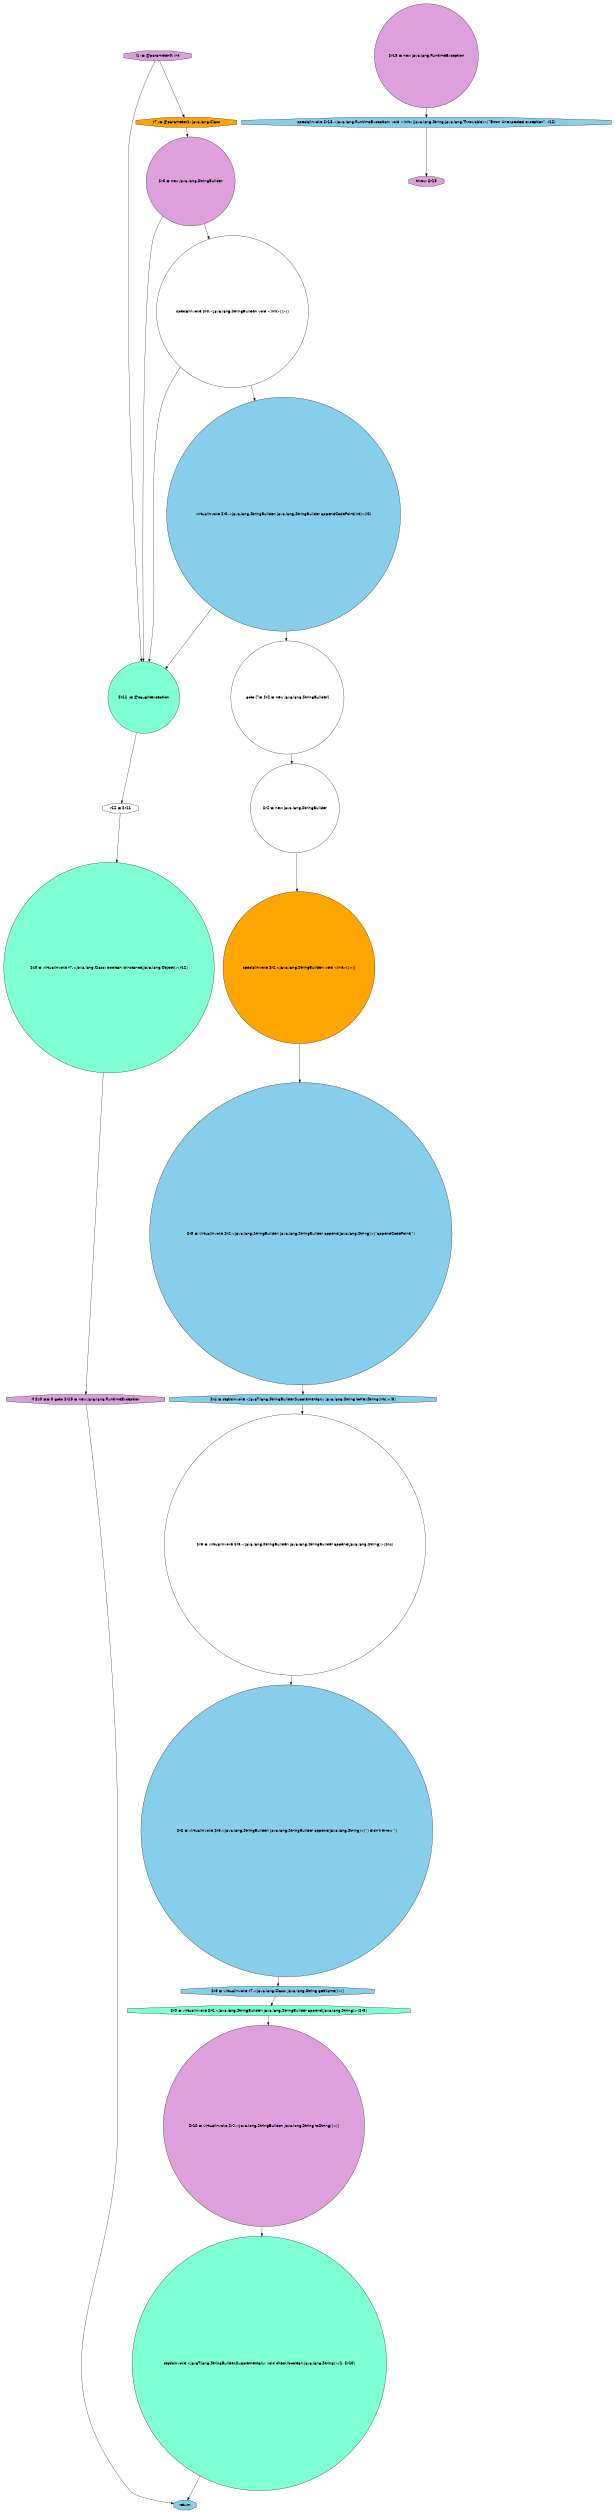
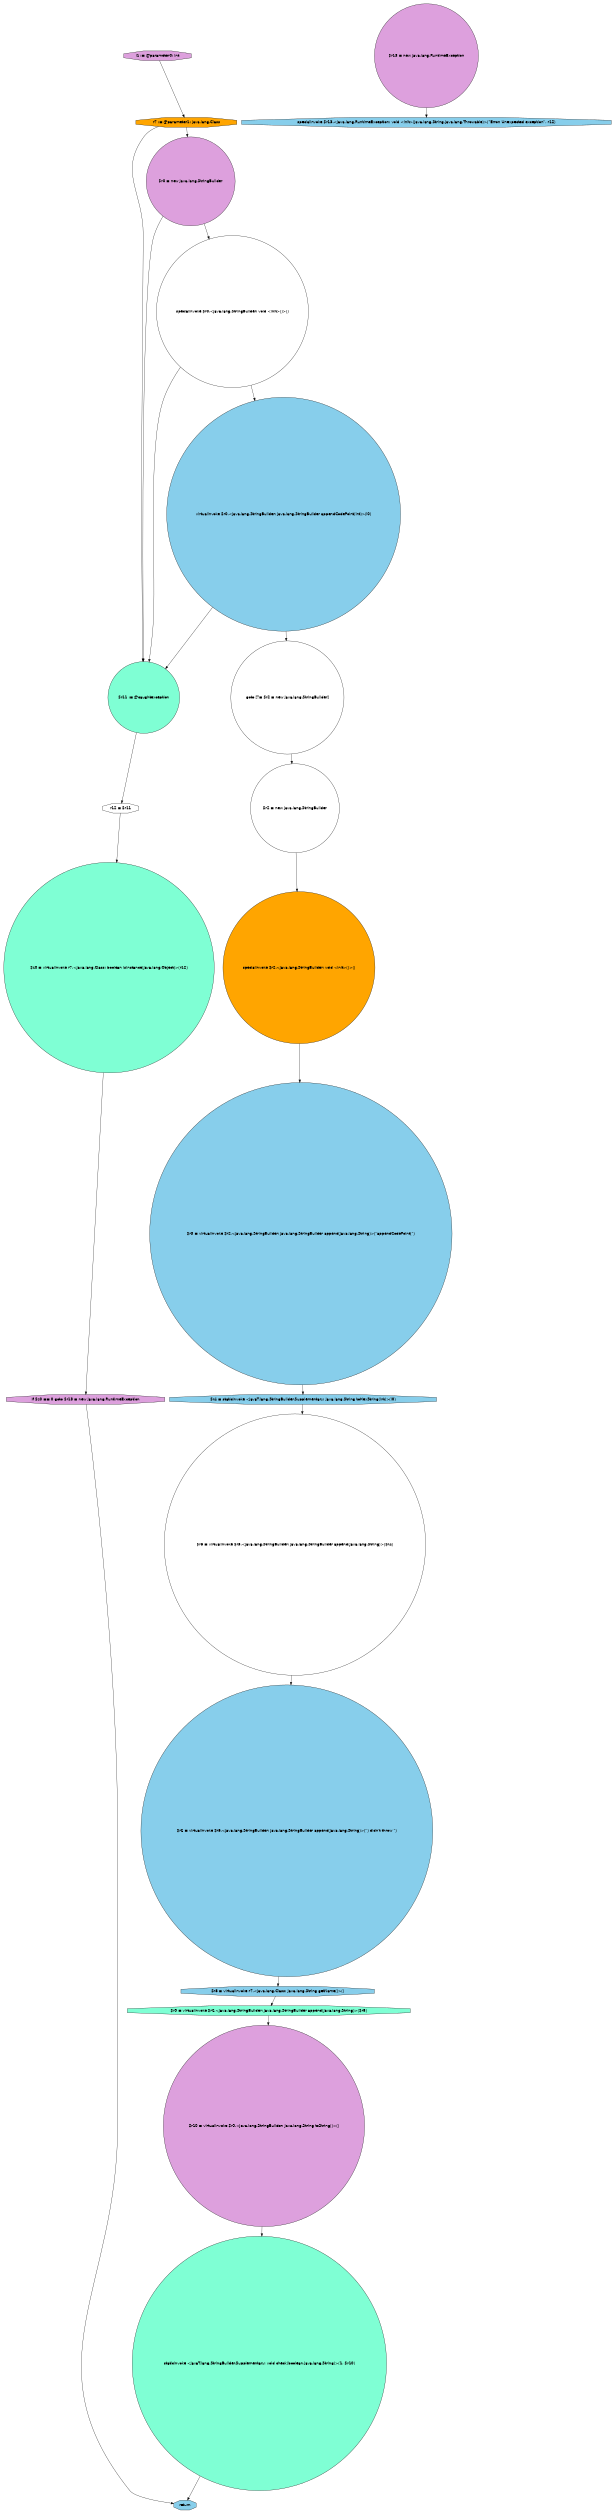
(426, 181) -> none
(129, 358) -> (142, 387)
